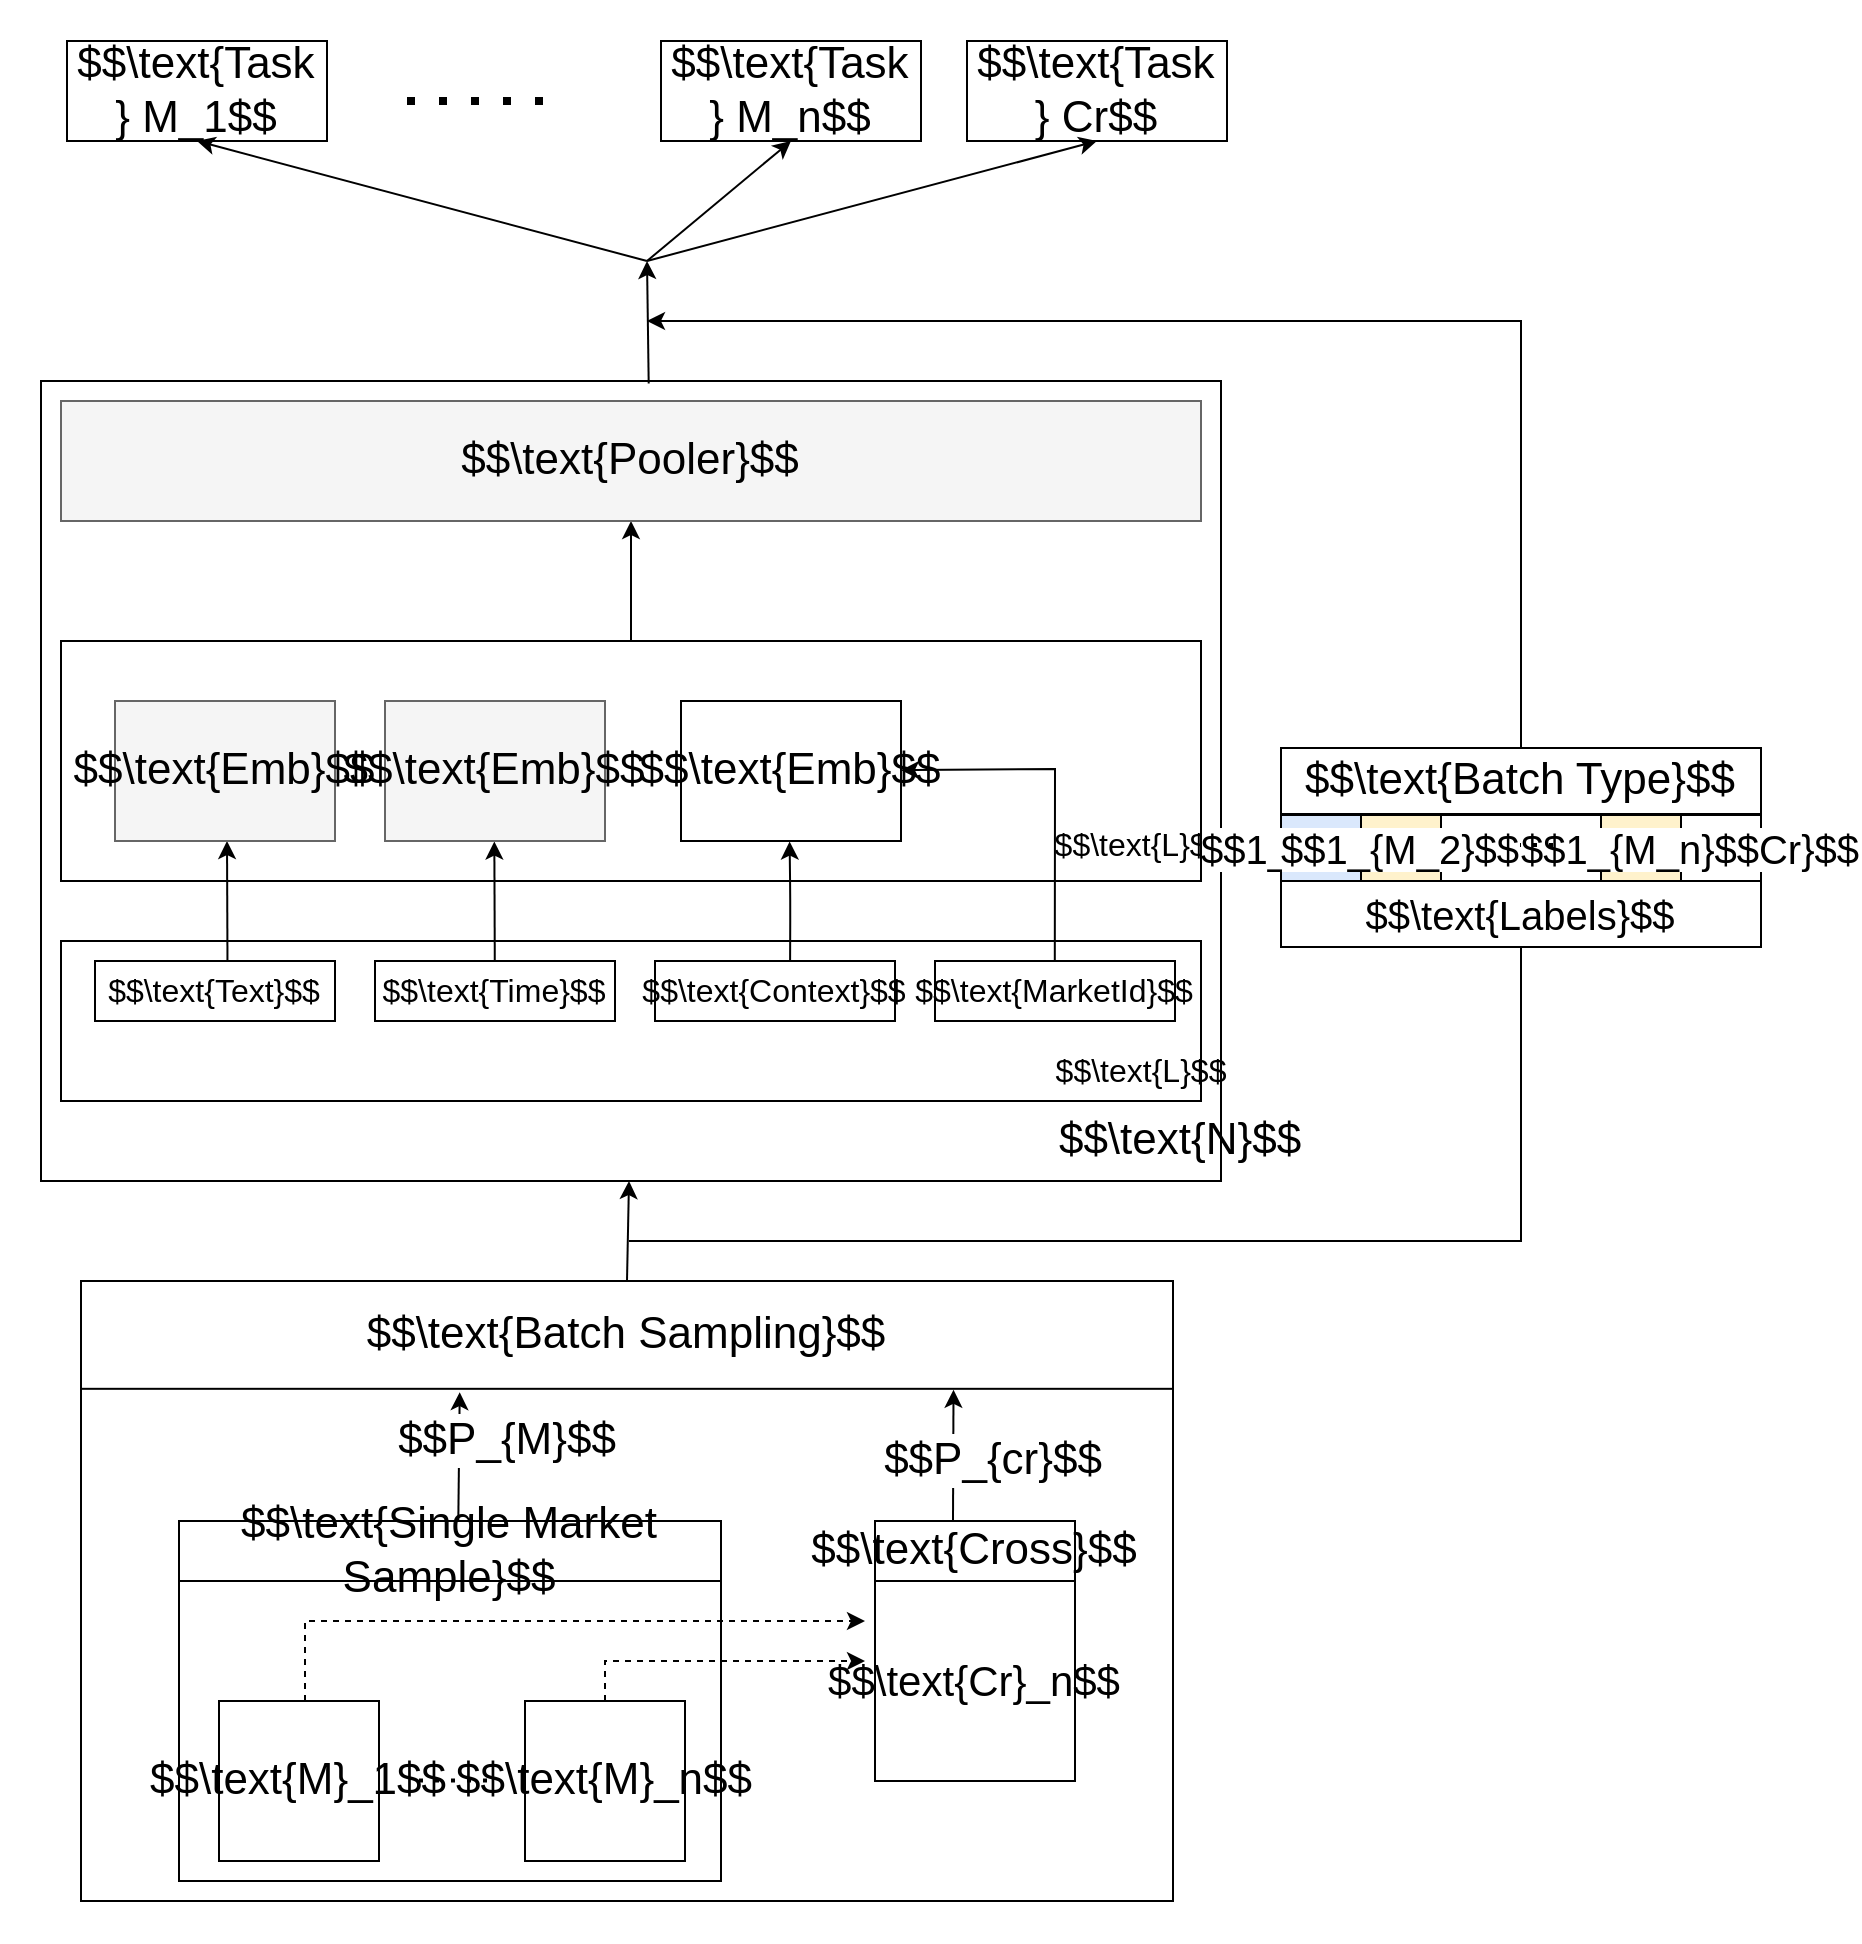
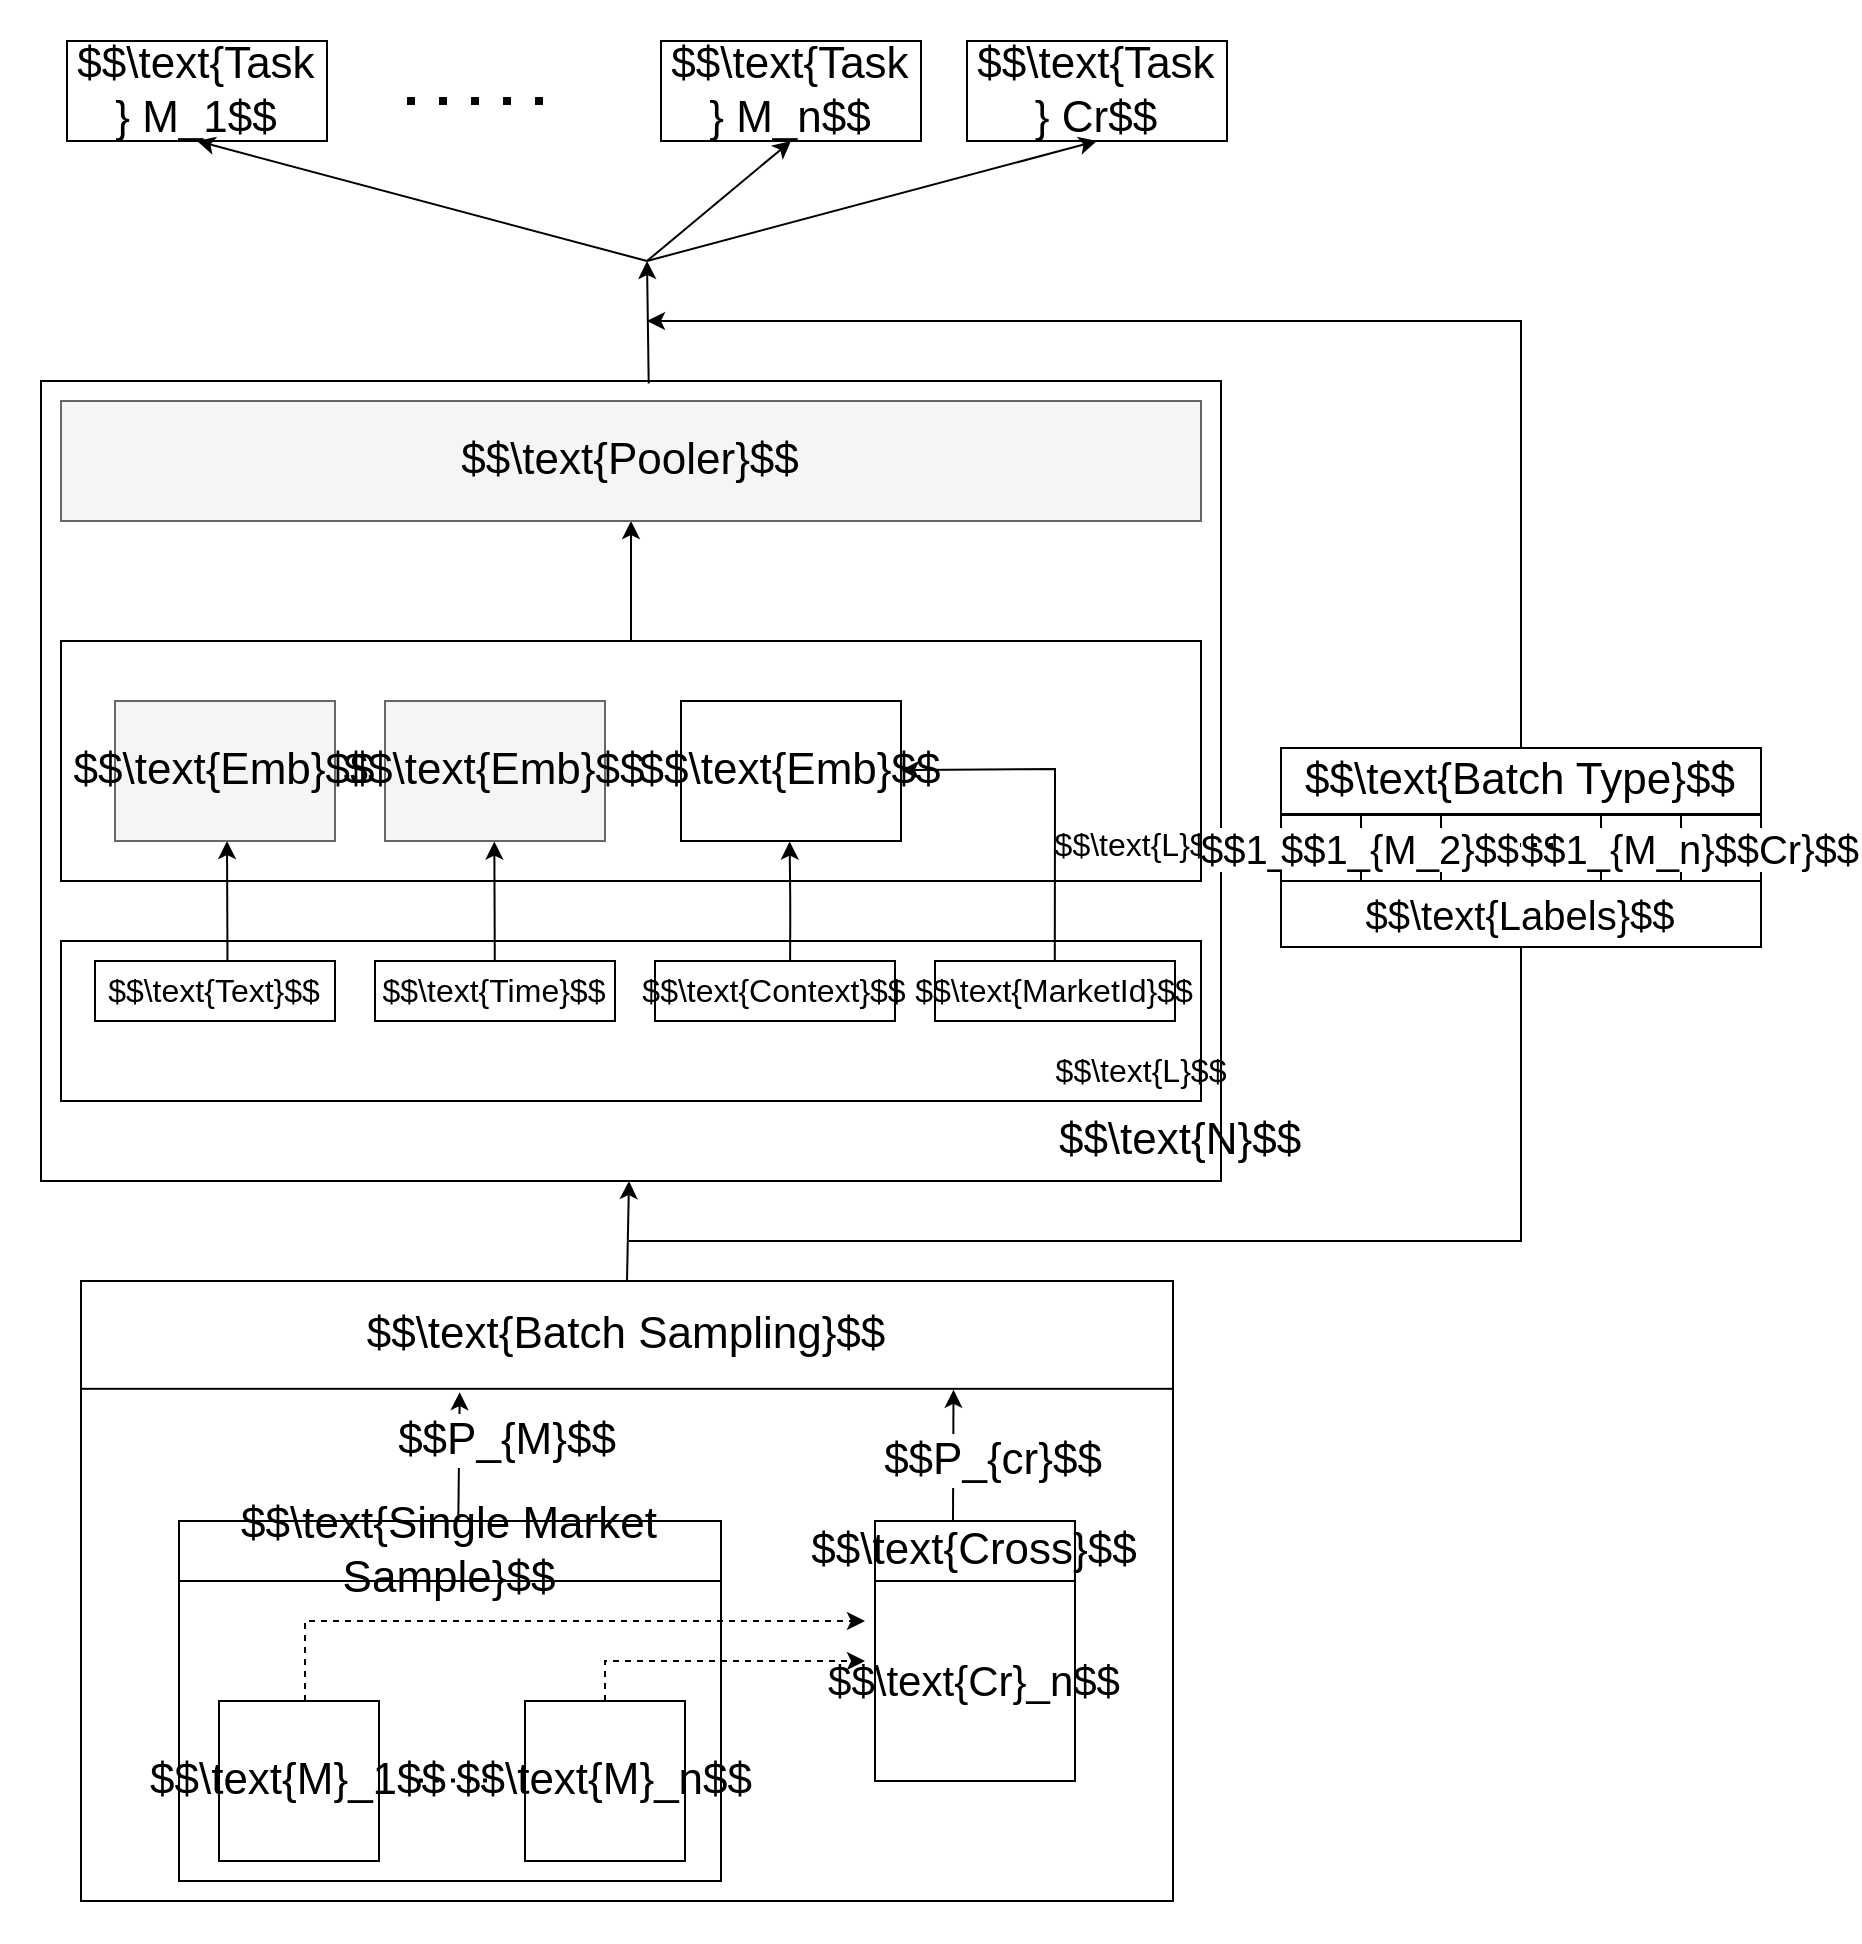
(1321, 848) -> (1321, 848)
(1401, 848) -> (1401, 848)
(1641, 848) -> (1641, 848)
